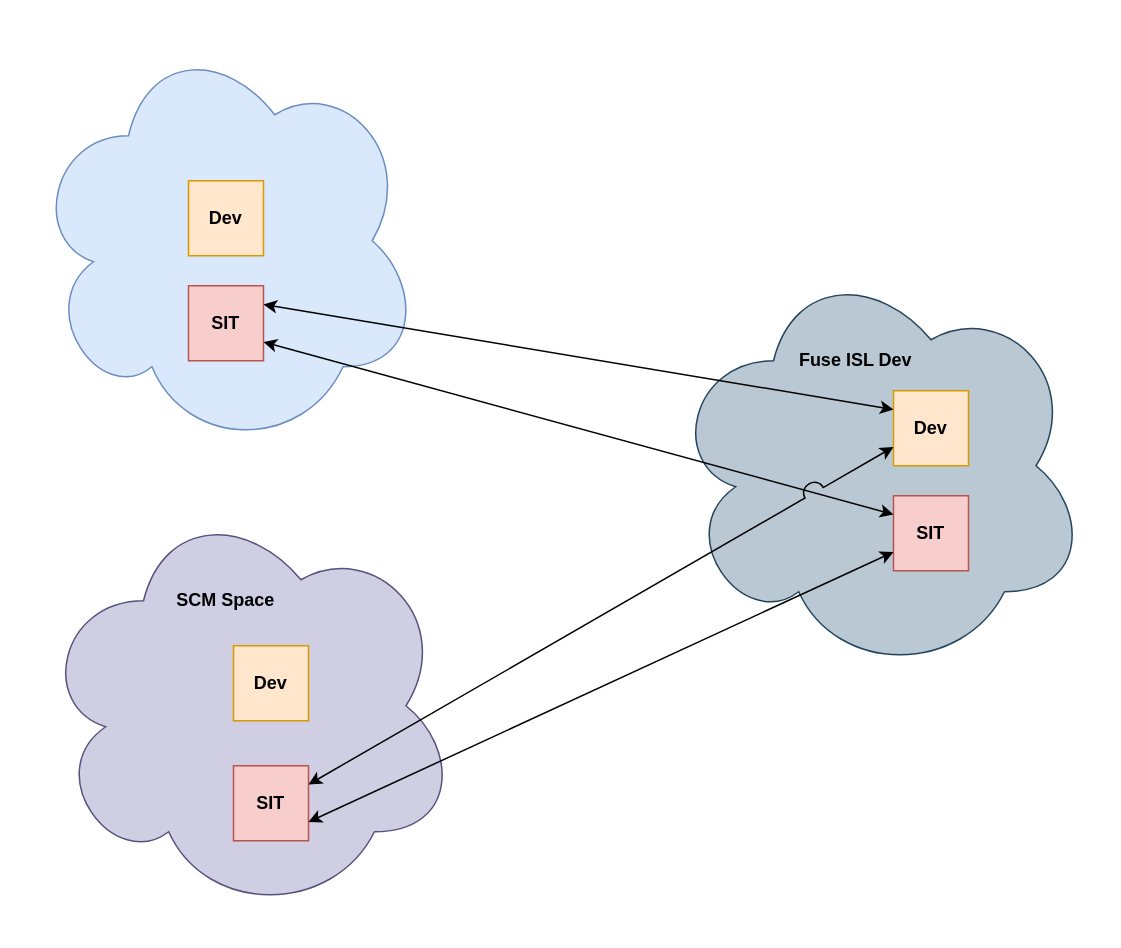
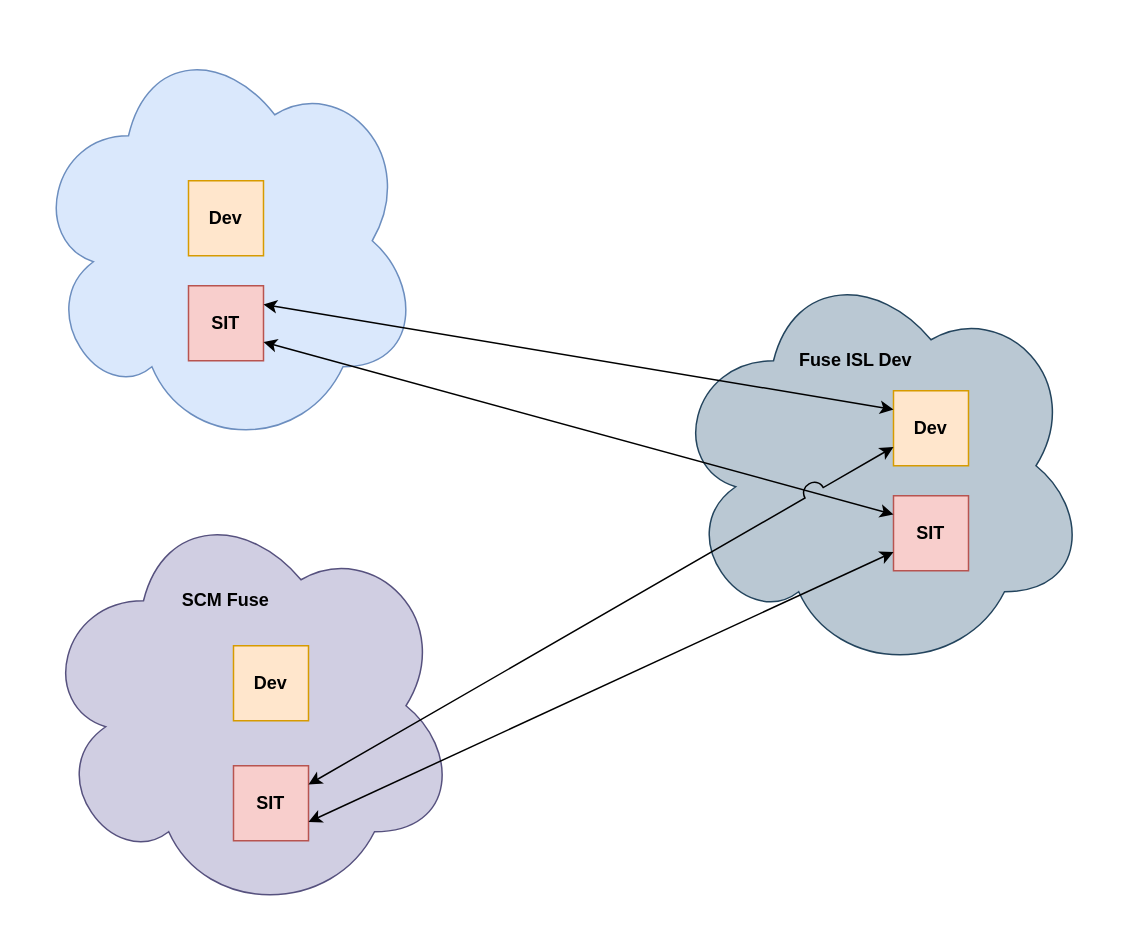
(226, 601) -> (226, 601)
